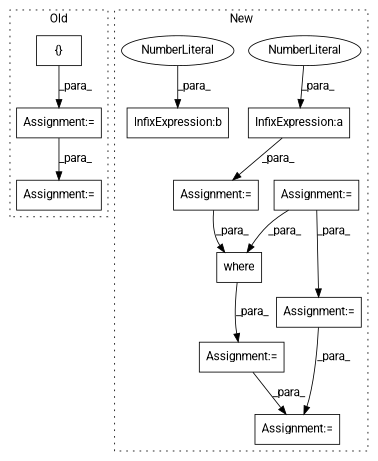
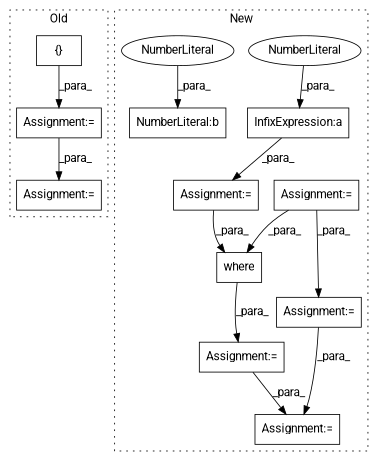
(178, 123) -> (178, 123)
